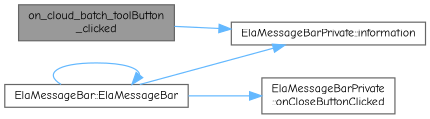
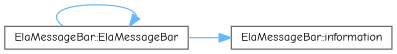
(96, 23) -> none
(328, 34) -> (312, 38)
(328, 96) -> none
